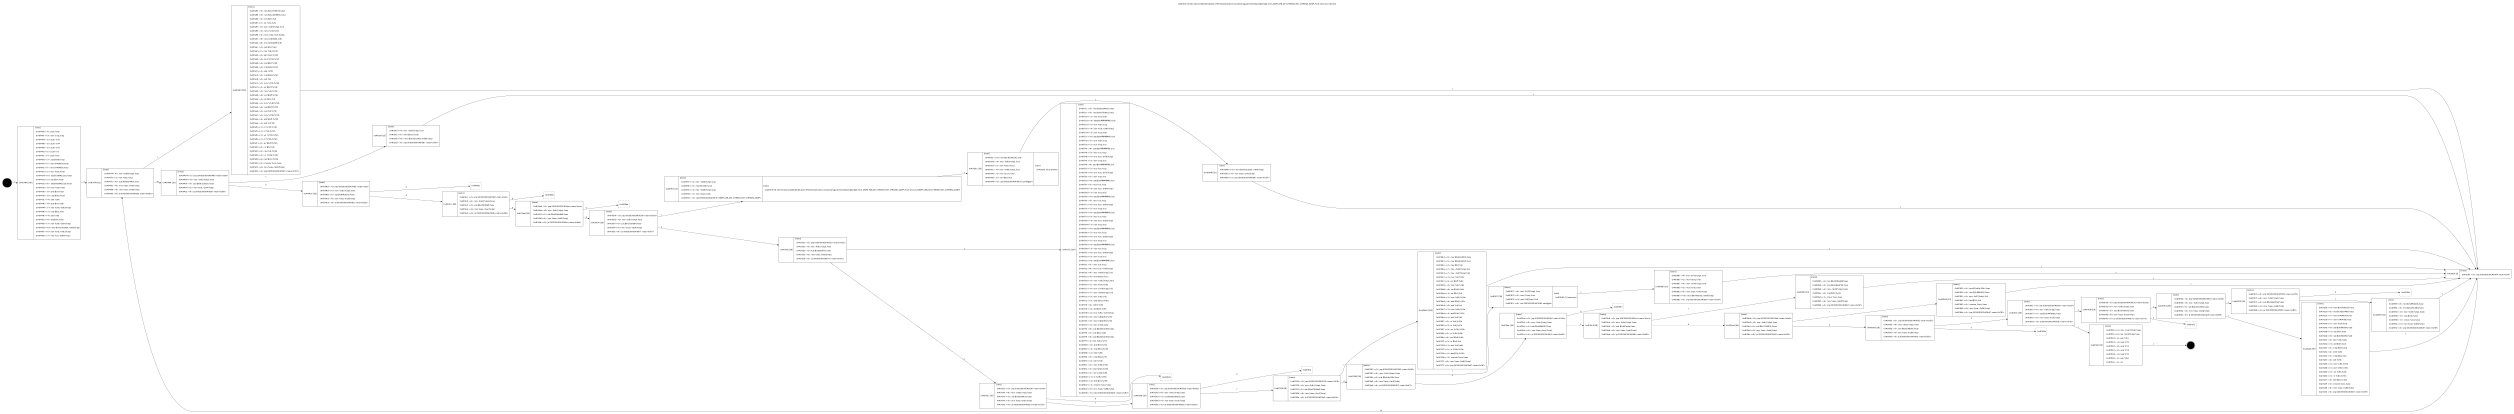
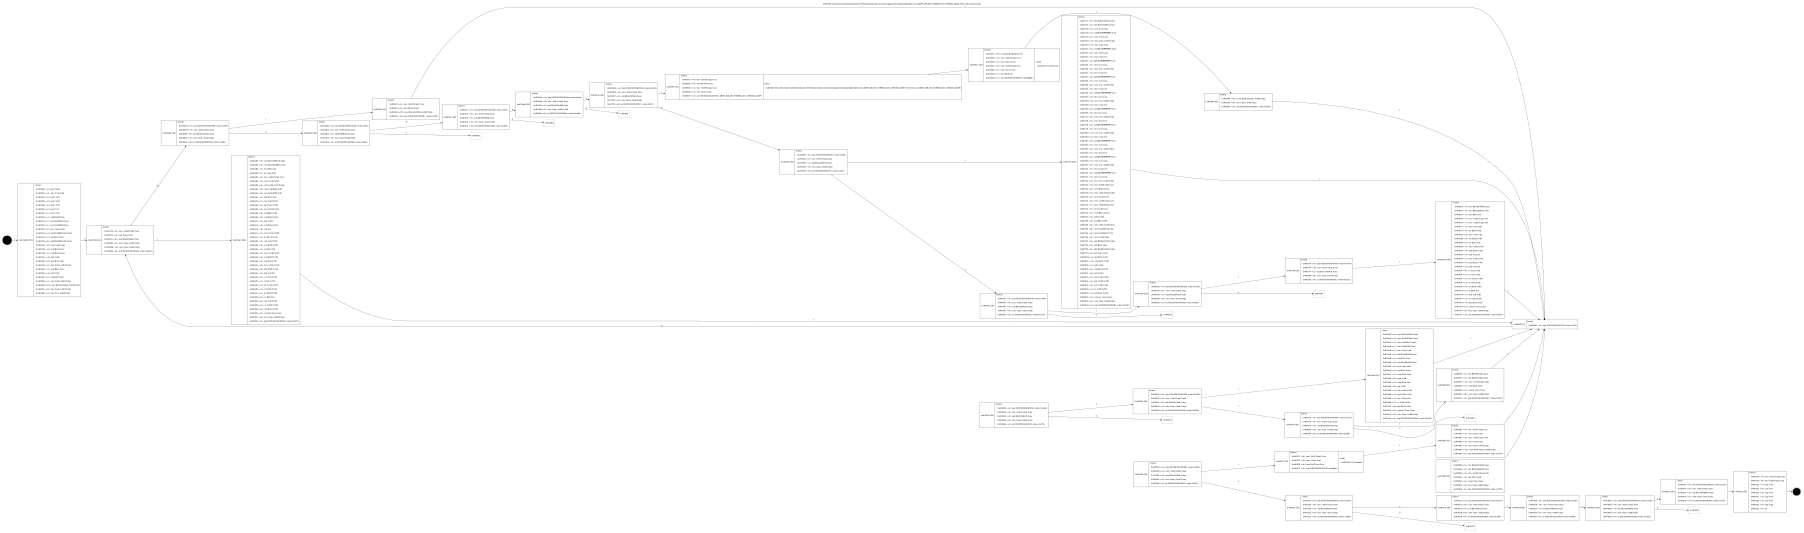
(1971, 300) -> none
(1723, 309) -> none
(2077, 311) -> none
(1343, 383) -> none
